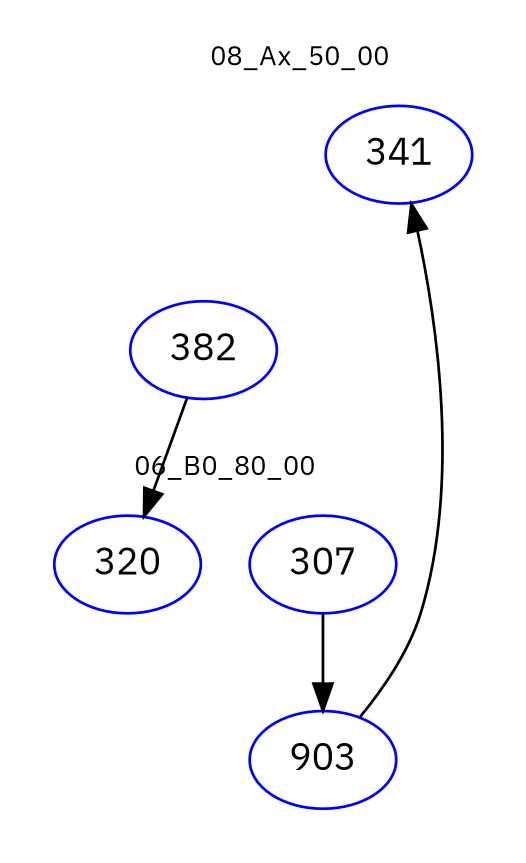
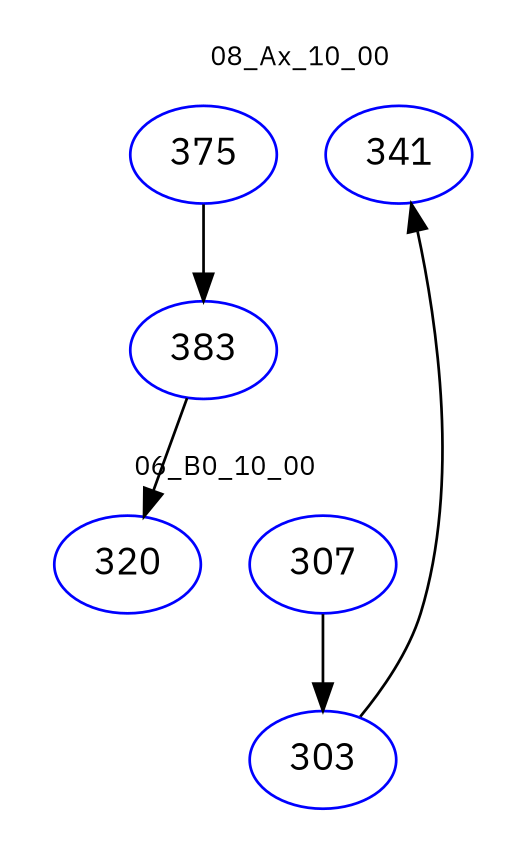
(301, 58) -> (301, 58)
none -> (204, 155)
(204, 350) -> (204, 350)
(225, 468) -> (225, 468)
(323, 760) -> (323, 760)
